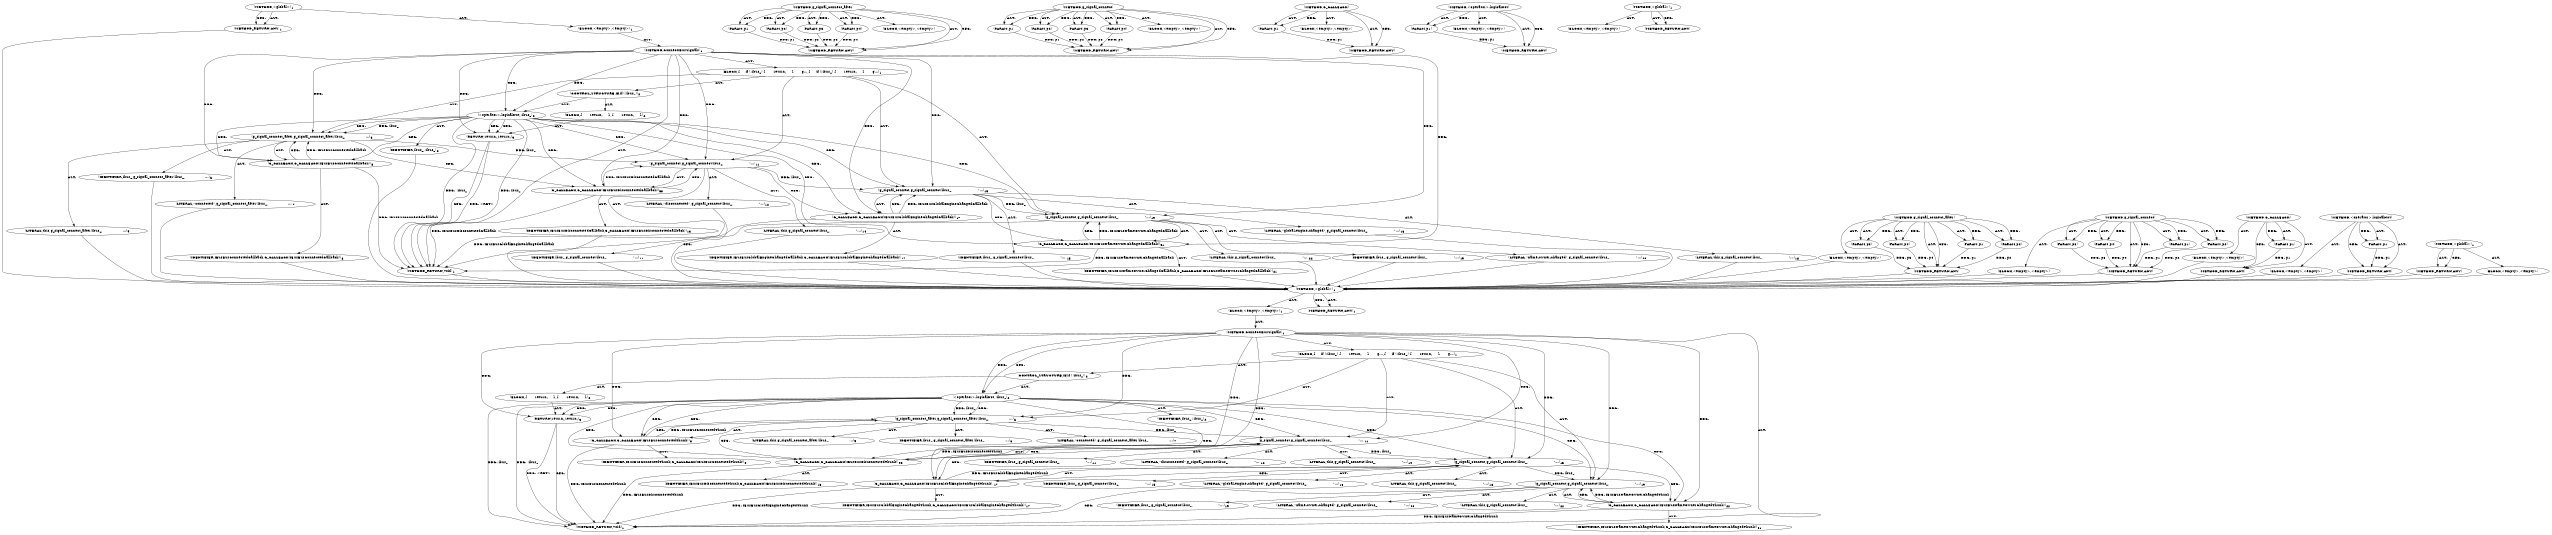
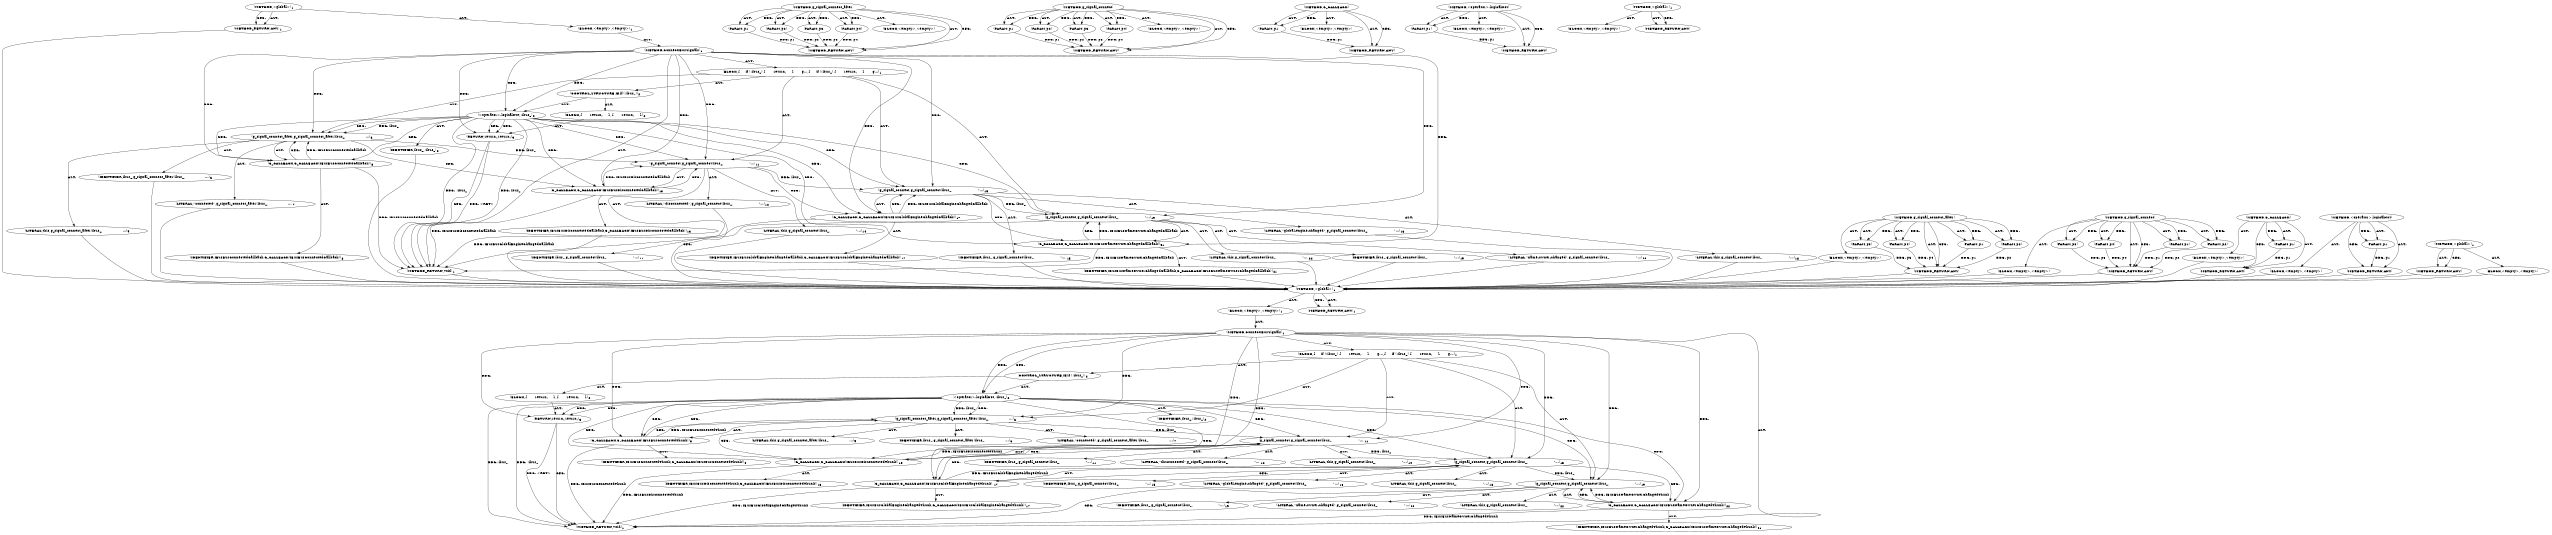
(661, 190) -> (661, 190)
(901, 462) -> (901, 462)
